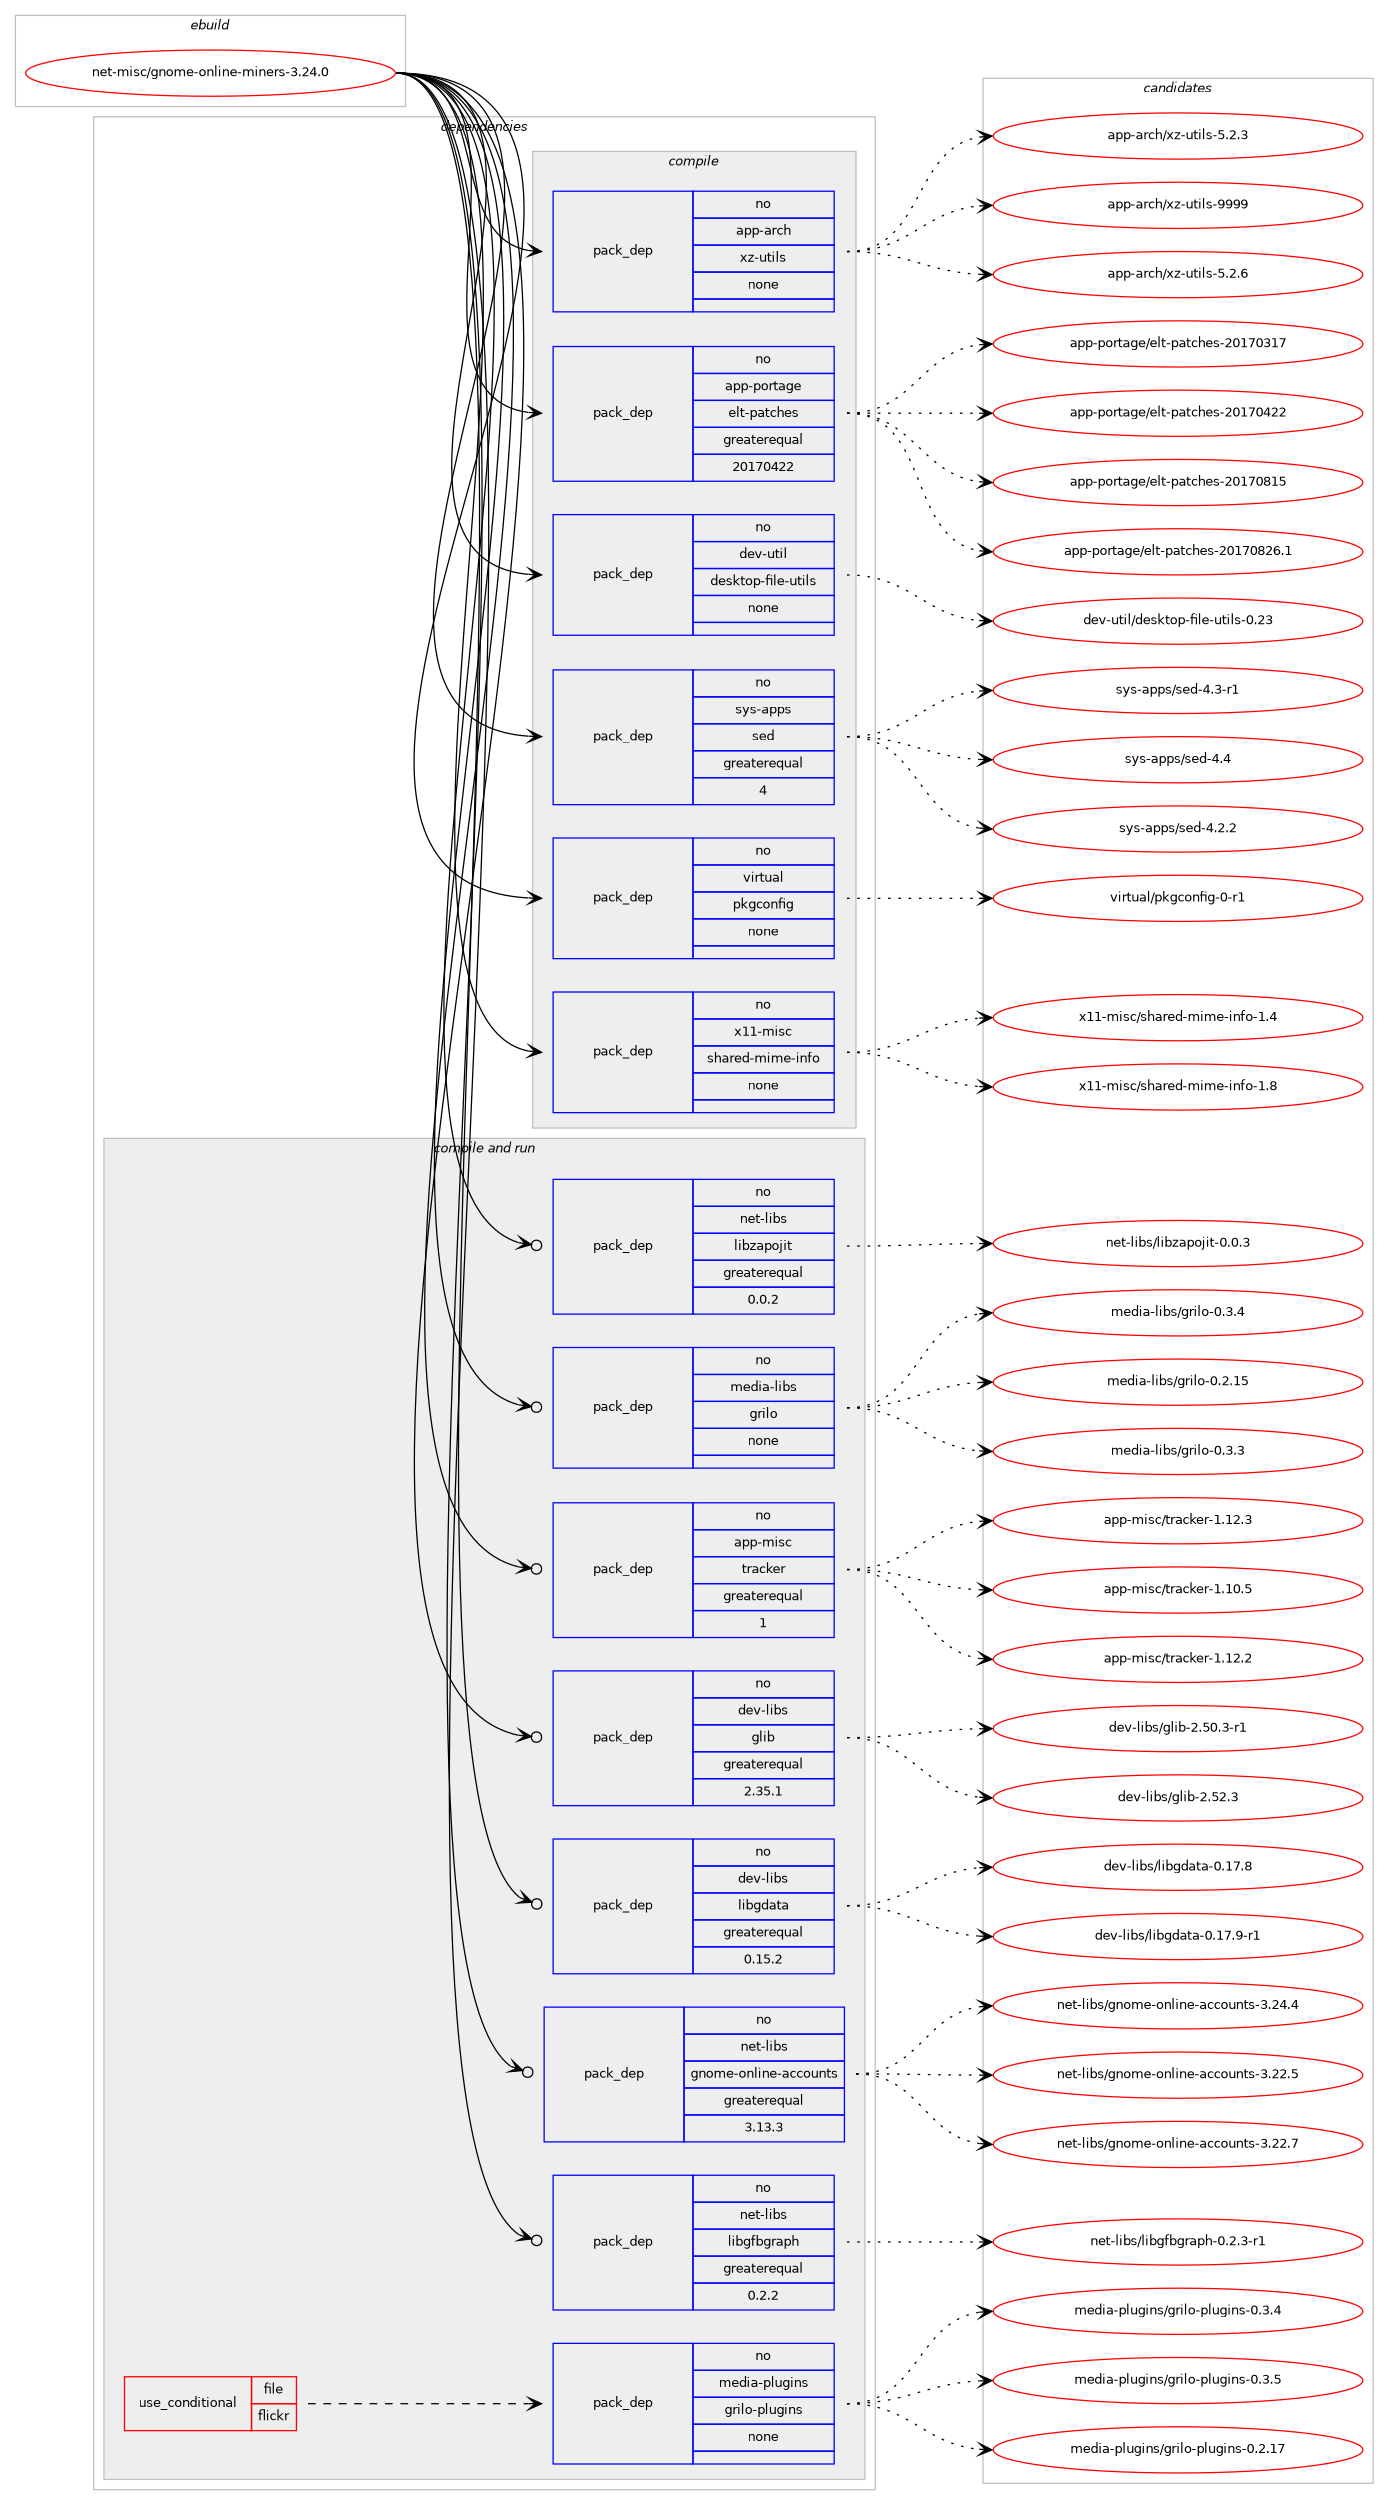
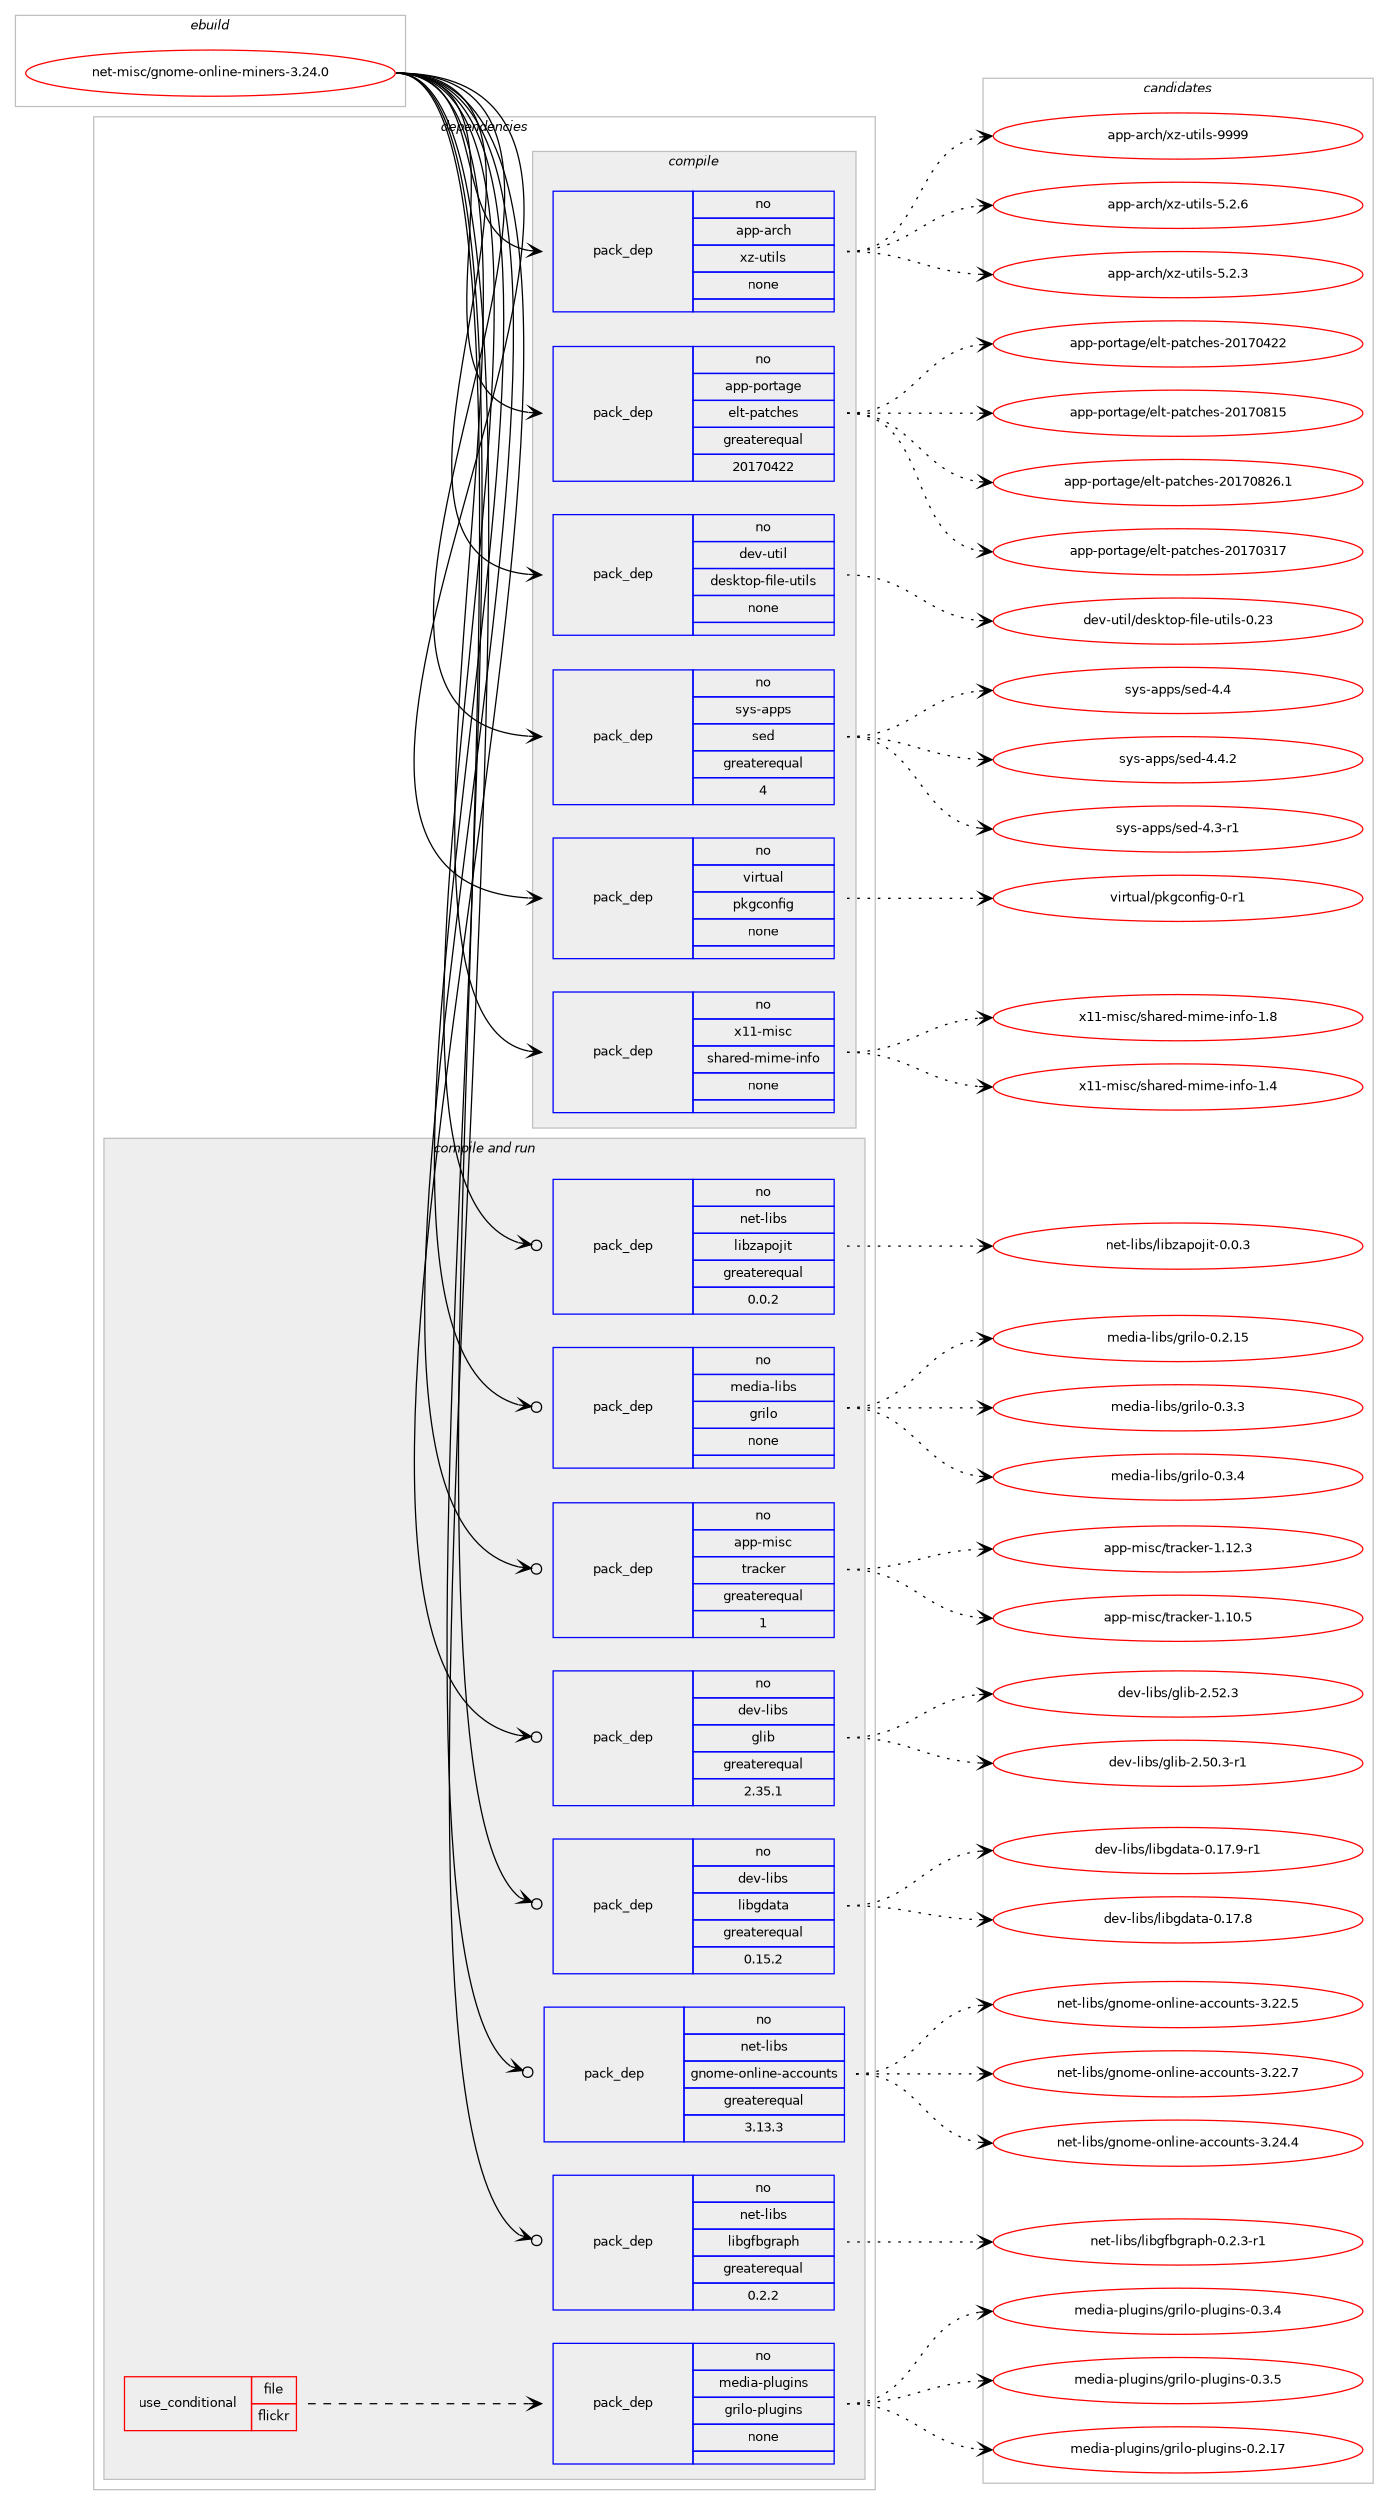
(1178, 829) -> (1178, 760)
(1178, 1659) -> none
